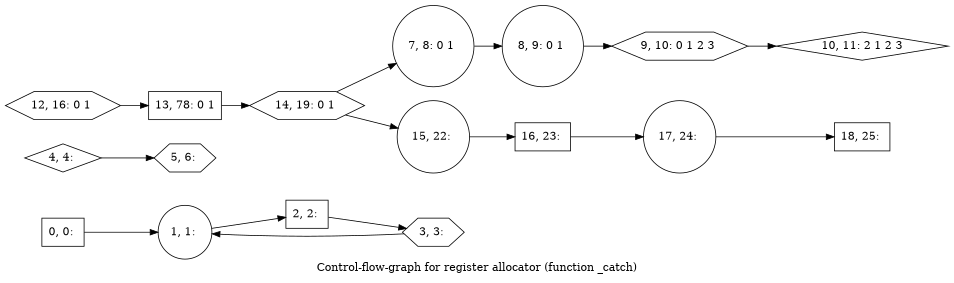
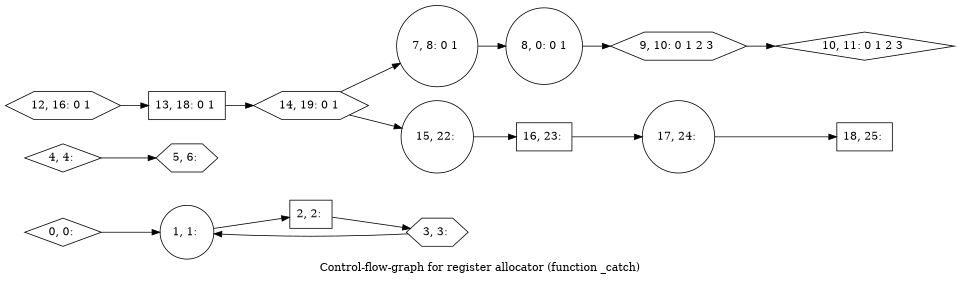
(543, 46) -> (544, 46)
(862, 46) -> (865, 46)
(185, 106) -> (187, 106)
(63, 232) -> (63, 232)
